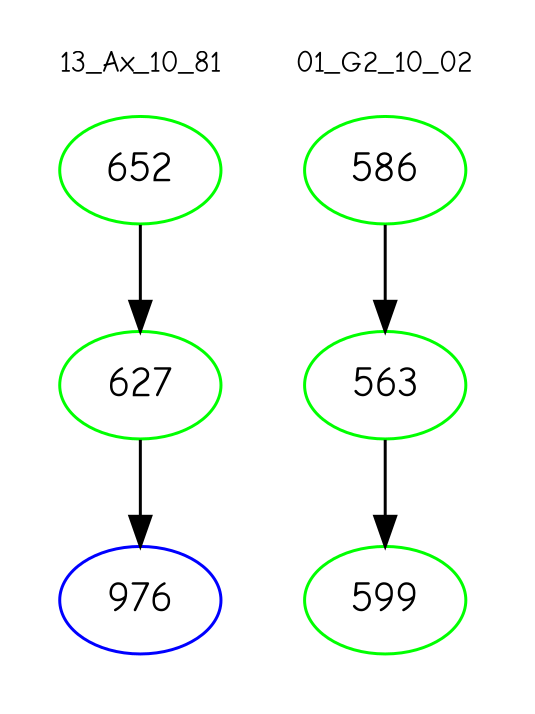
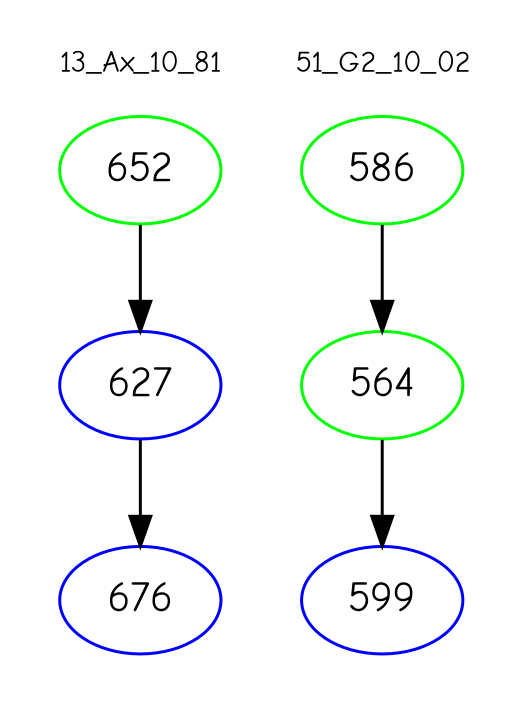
(385, 64) -> (384, 64)
(140, 385) -> (140, 385)
(385, 385) -> (382, 385)
(140, 600) -> (140, 600)
(385, 600) -> (382, 600)
